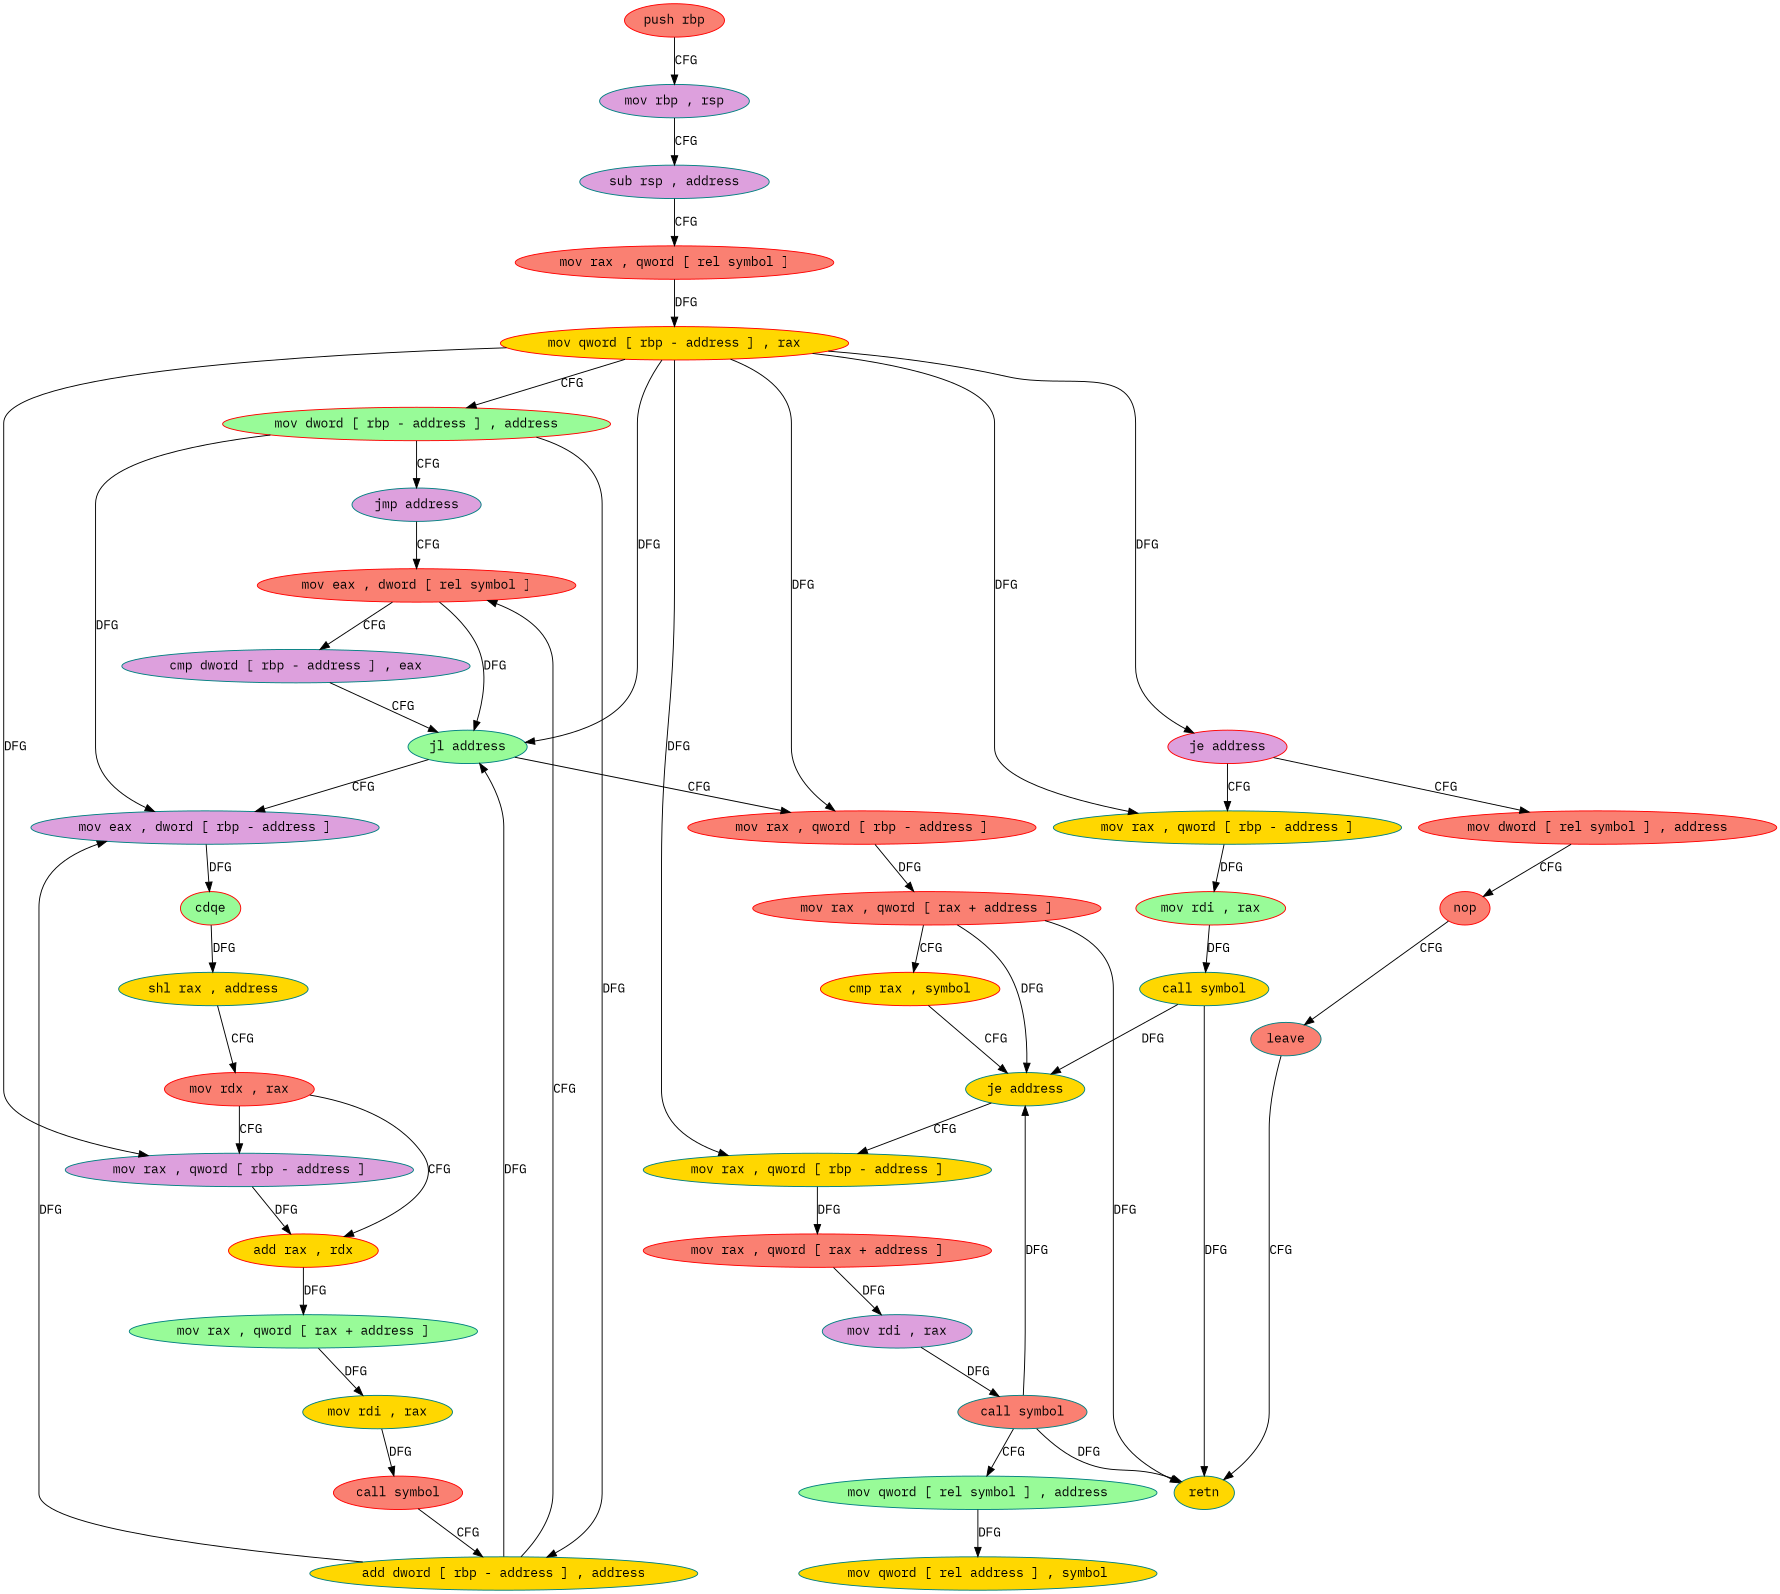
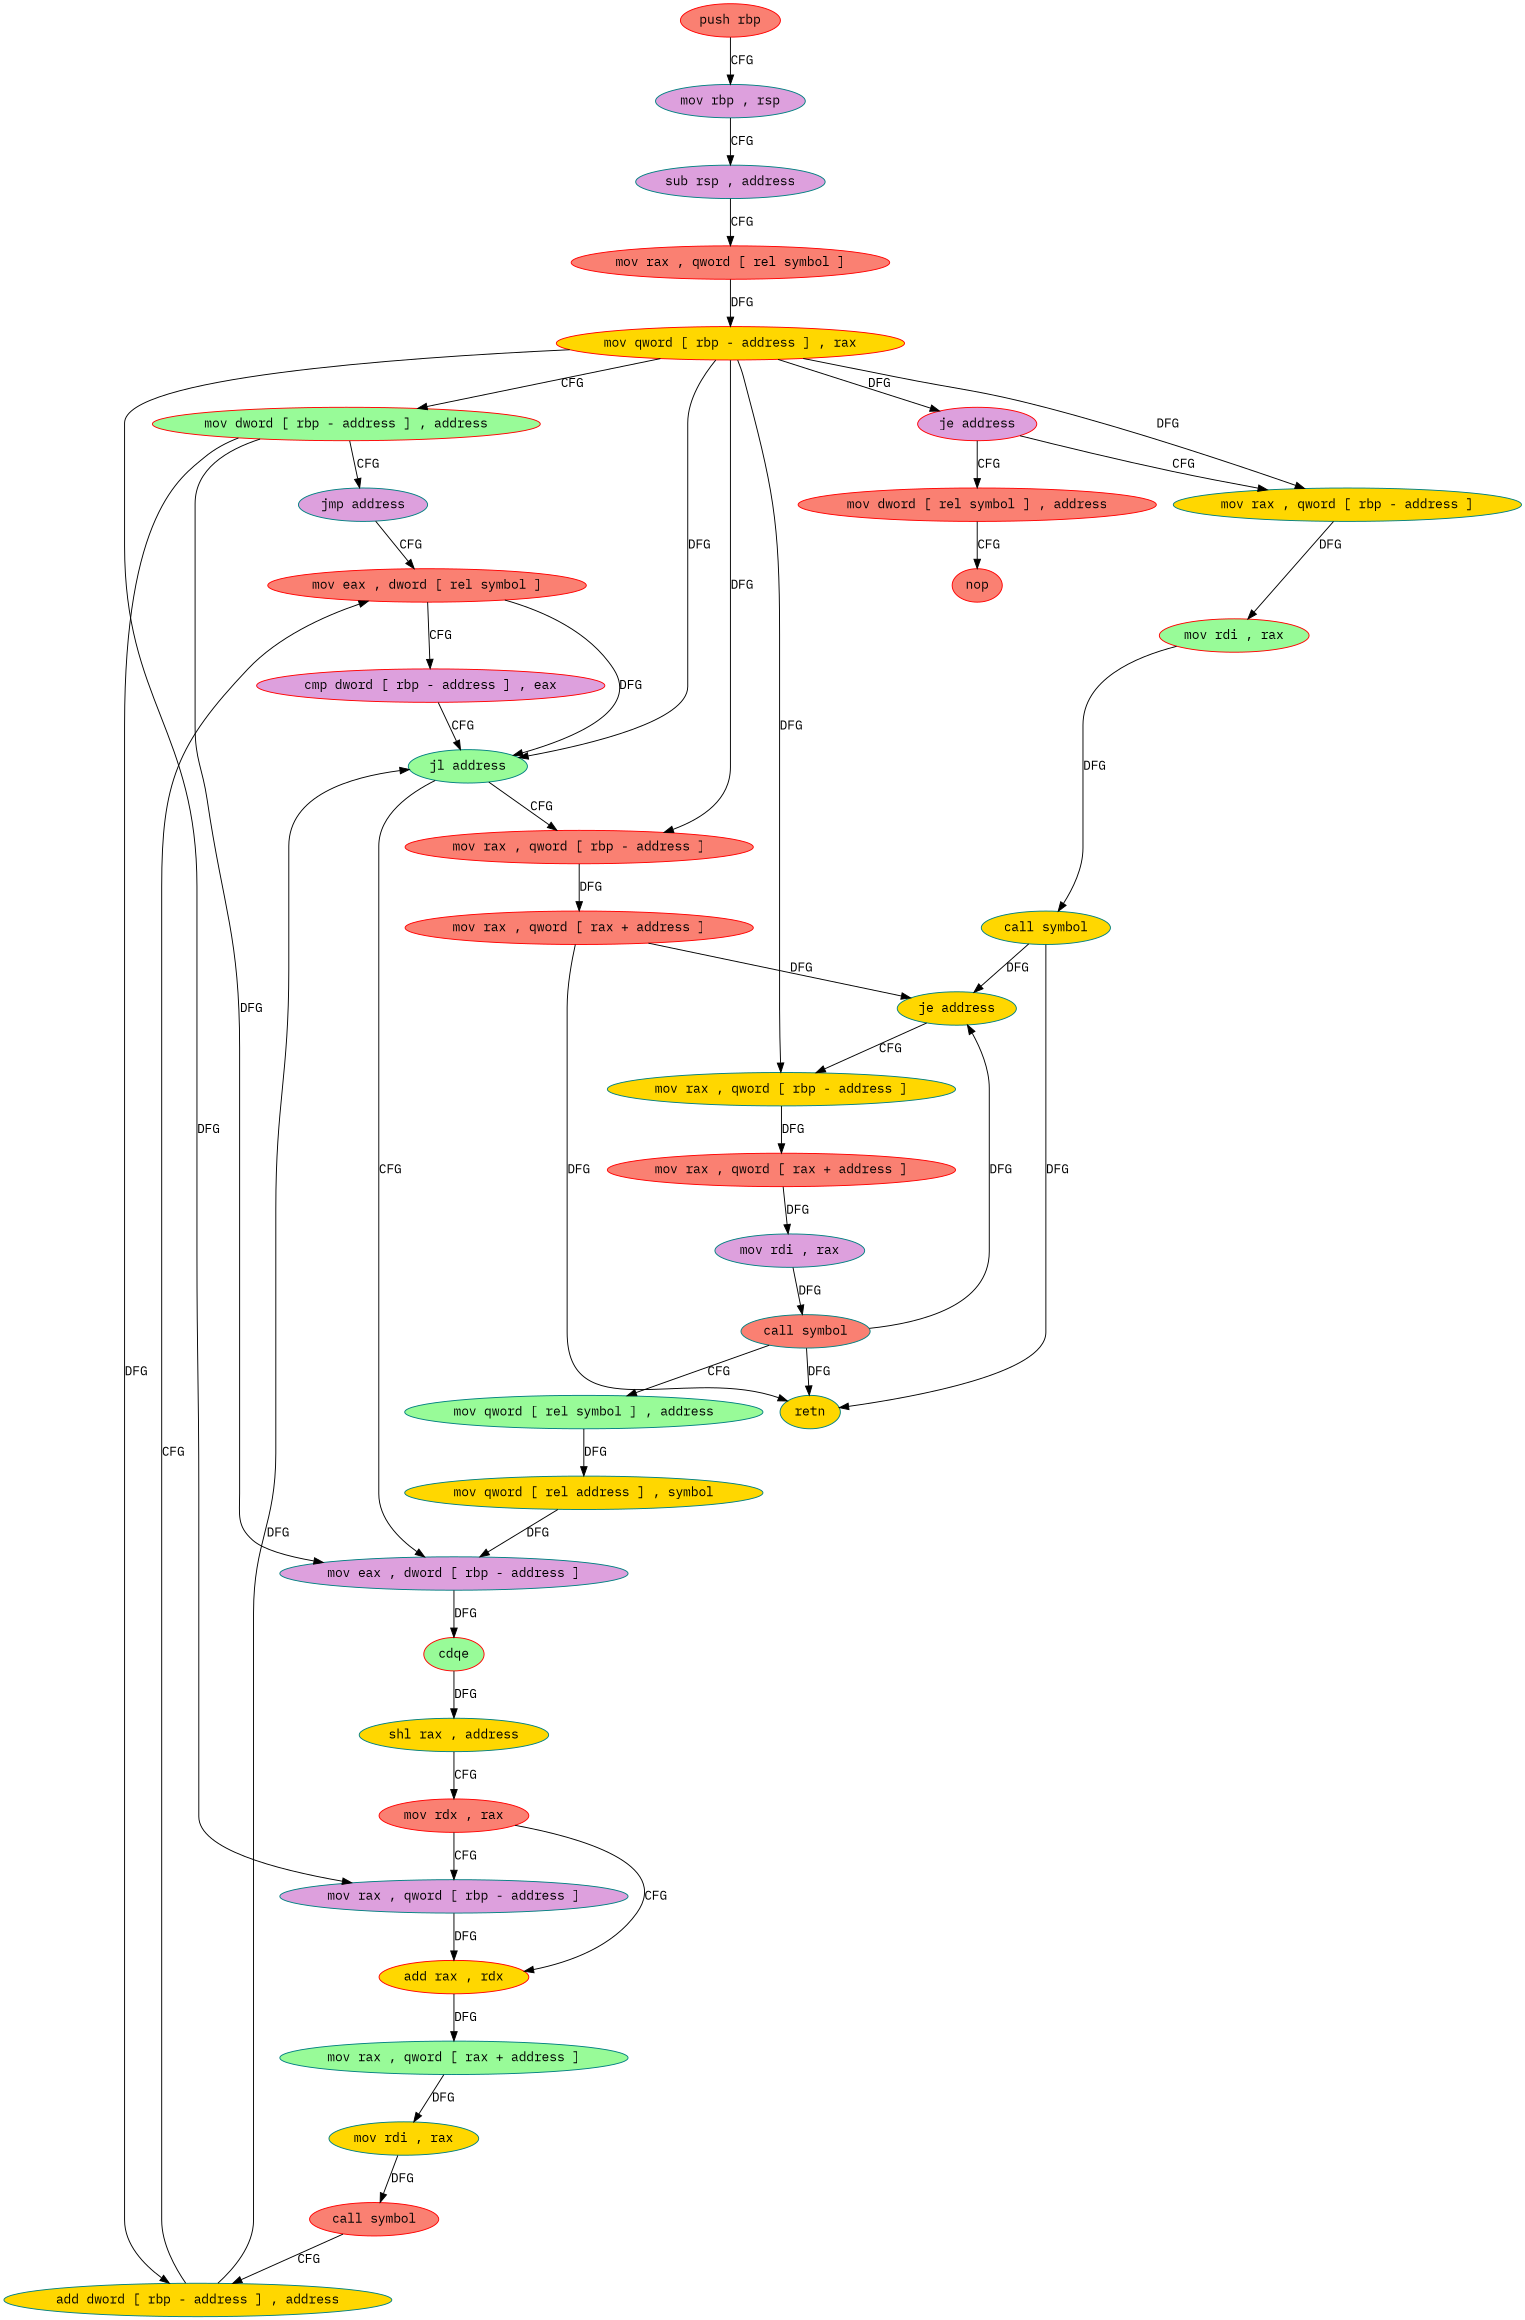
(296, 666) -> (431, 686)
(910, 989) -> none
(1286, 1039) -> none
(39, 1323) -> (523, 1531)
